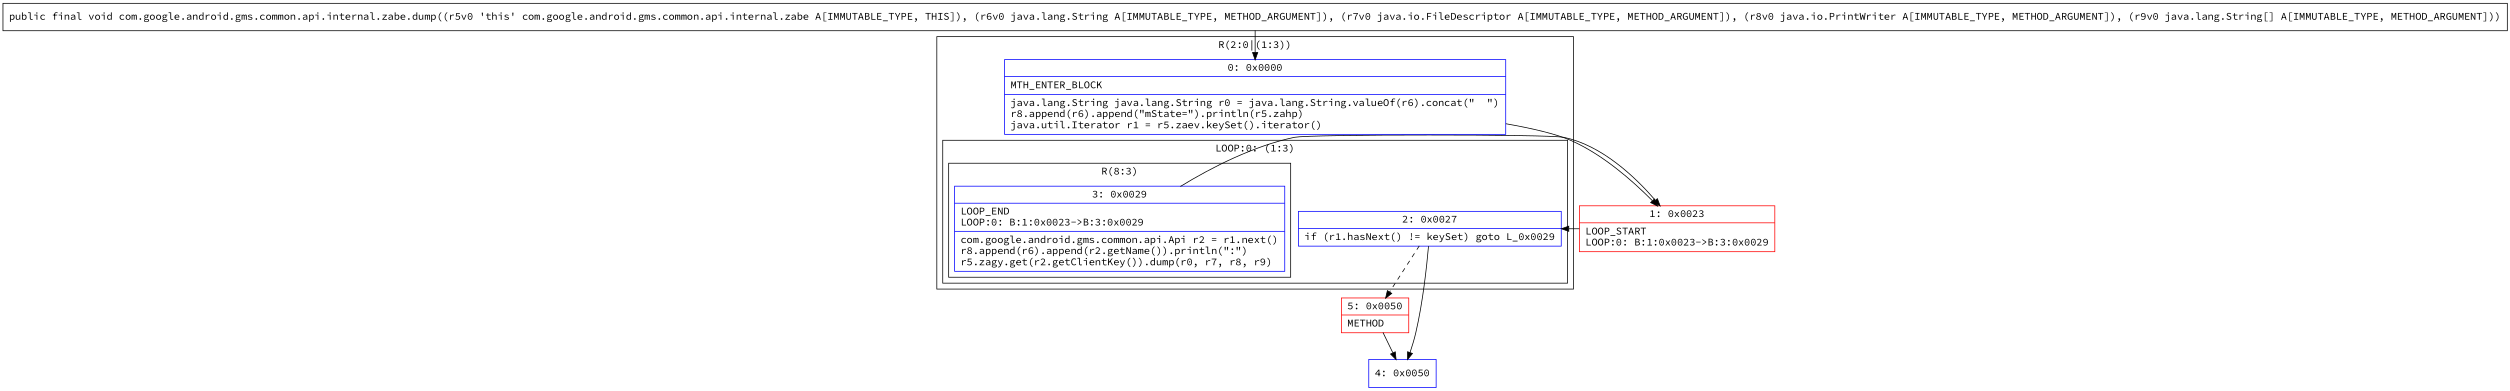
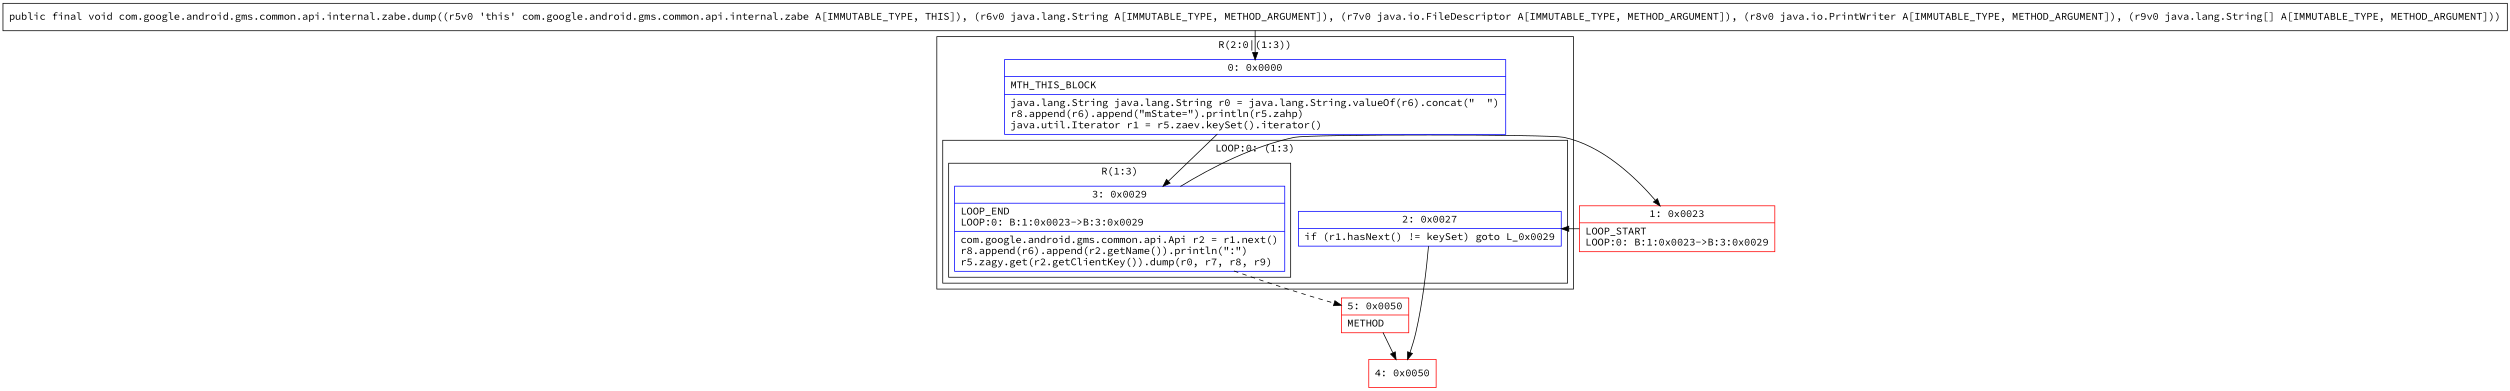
(1056, 85) -> (1053, 85)
(1586, 148) -> (1193, 158)
(1120, 172) -> (1120, 172)
(1404, 269) -> (1304, 294)
(1402, 373) -> (1402, 373)
